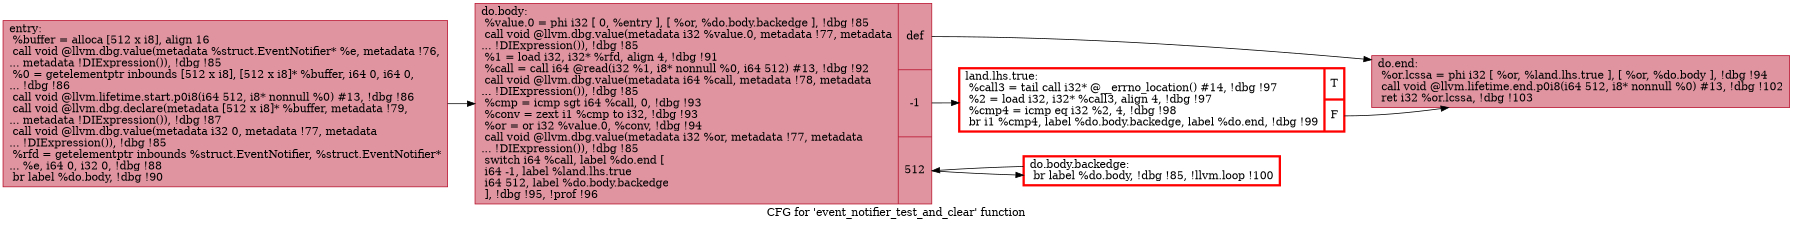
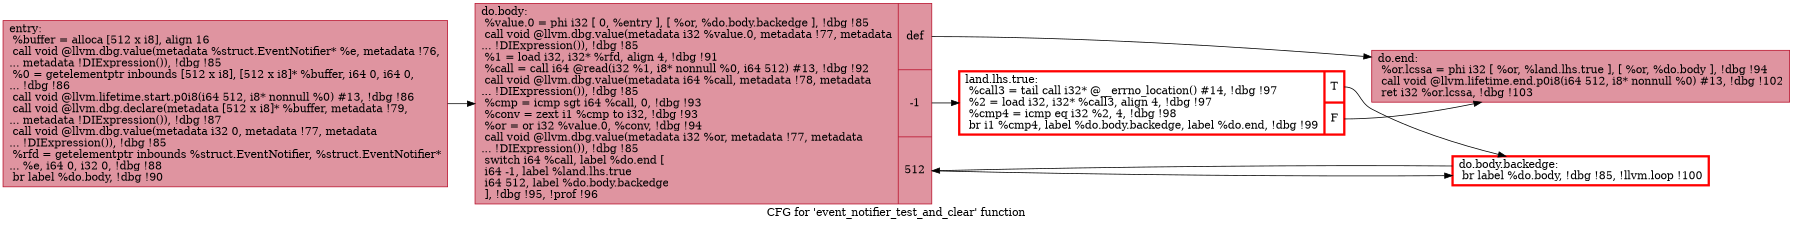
none -> (1417, 129)
